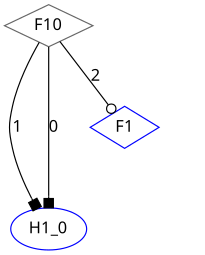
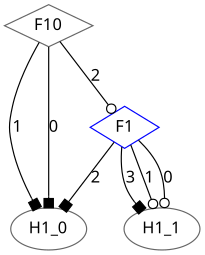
none -> (92, 171)
(49, 229) -> (49, 229)
none -> (162, 229)
